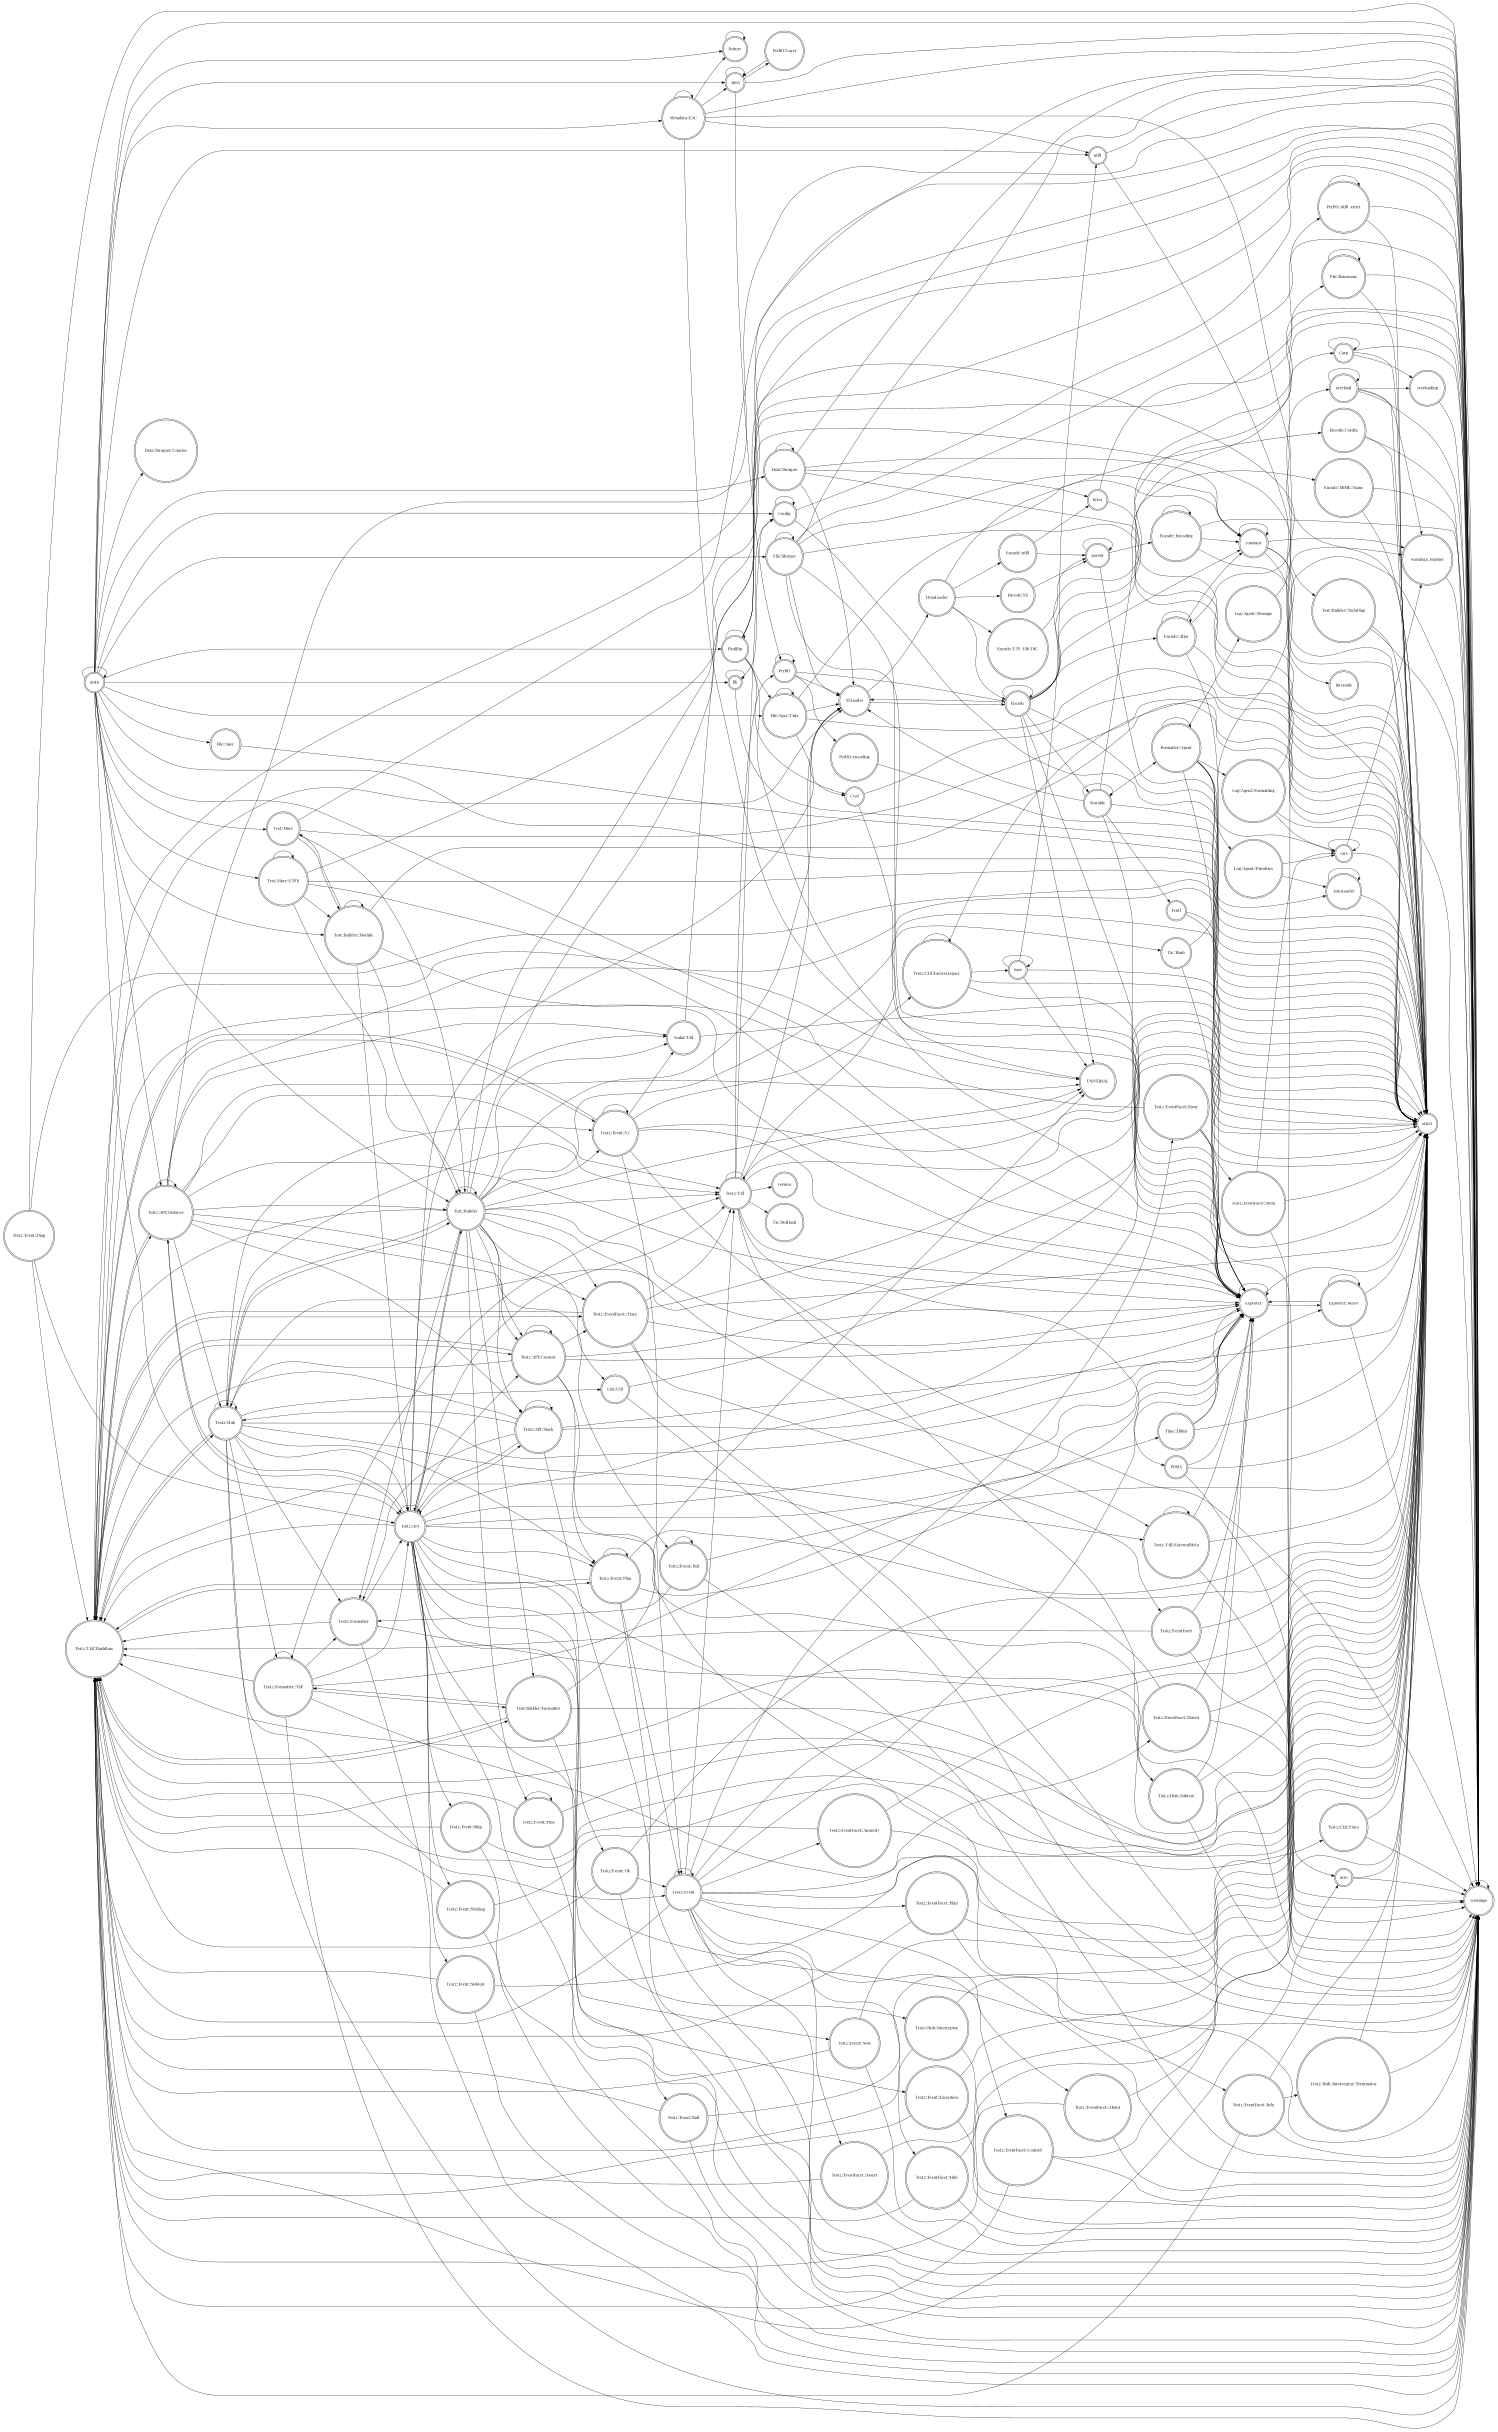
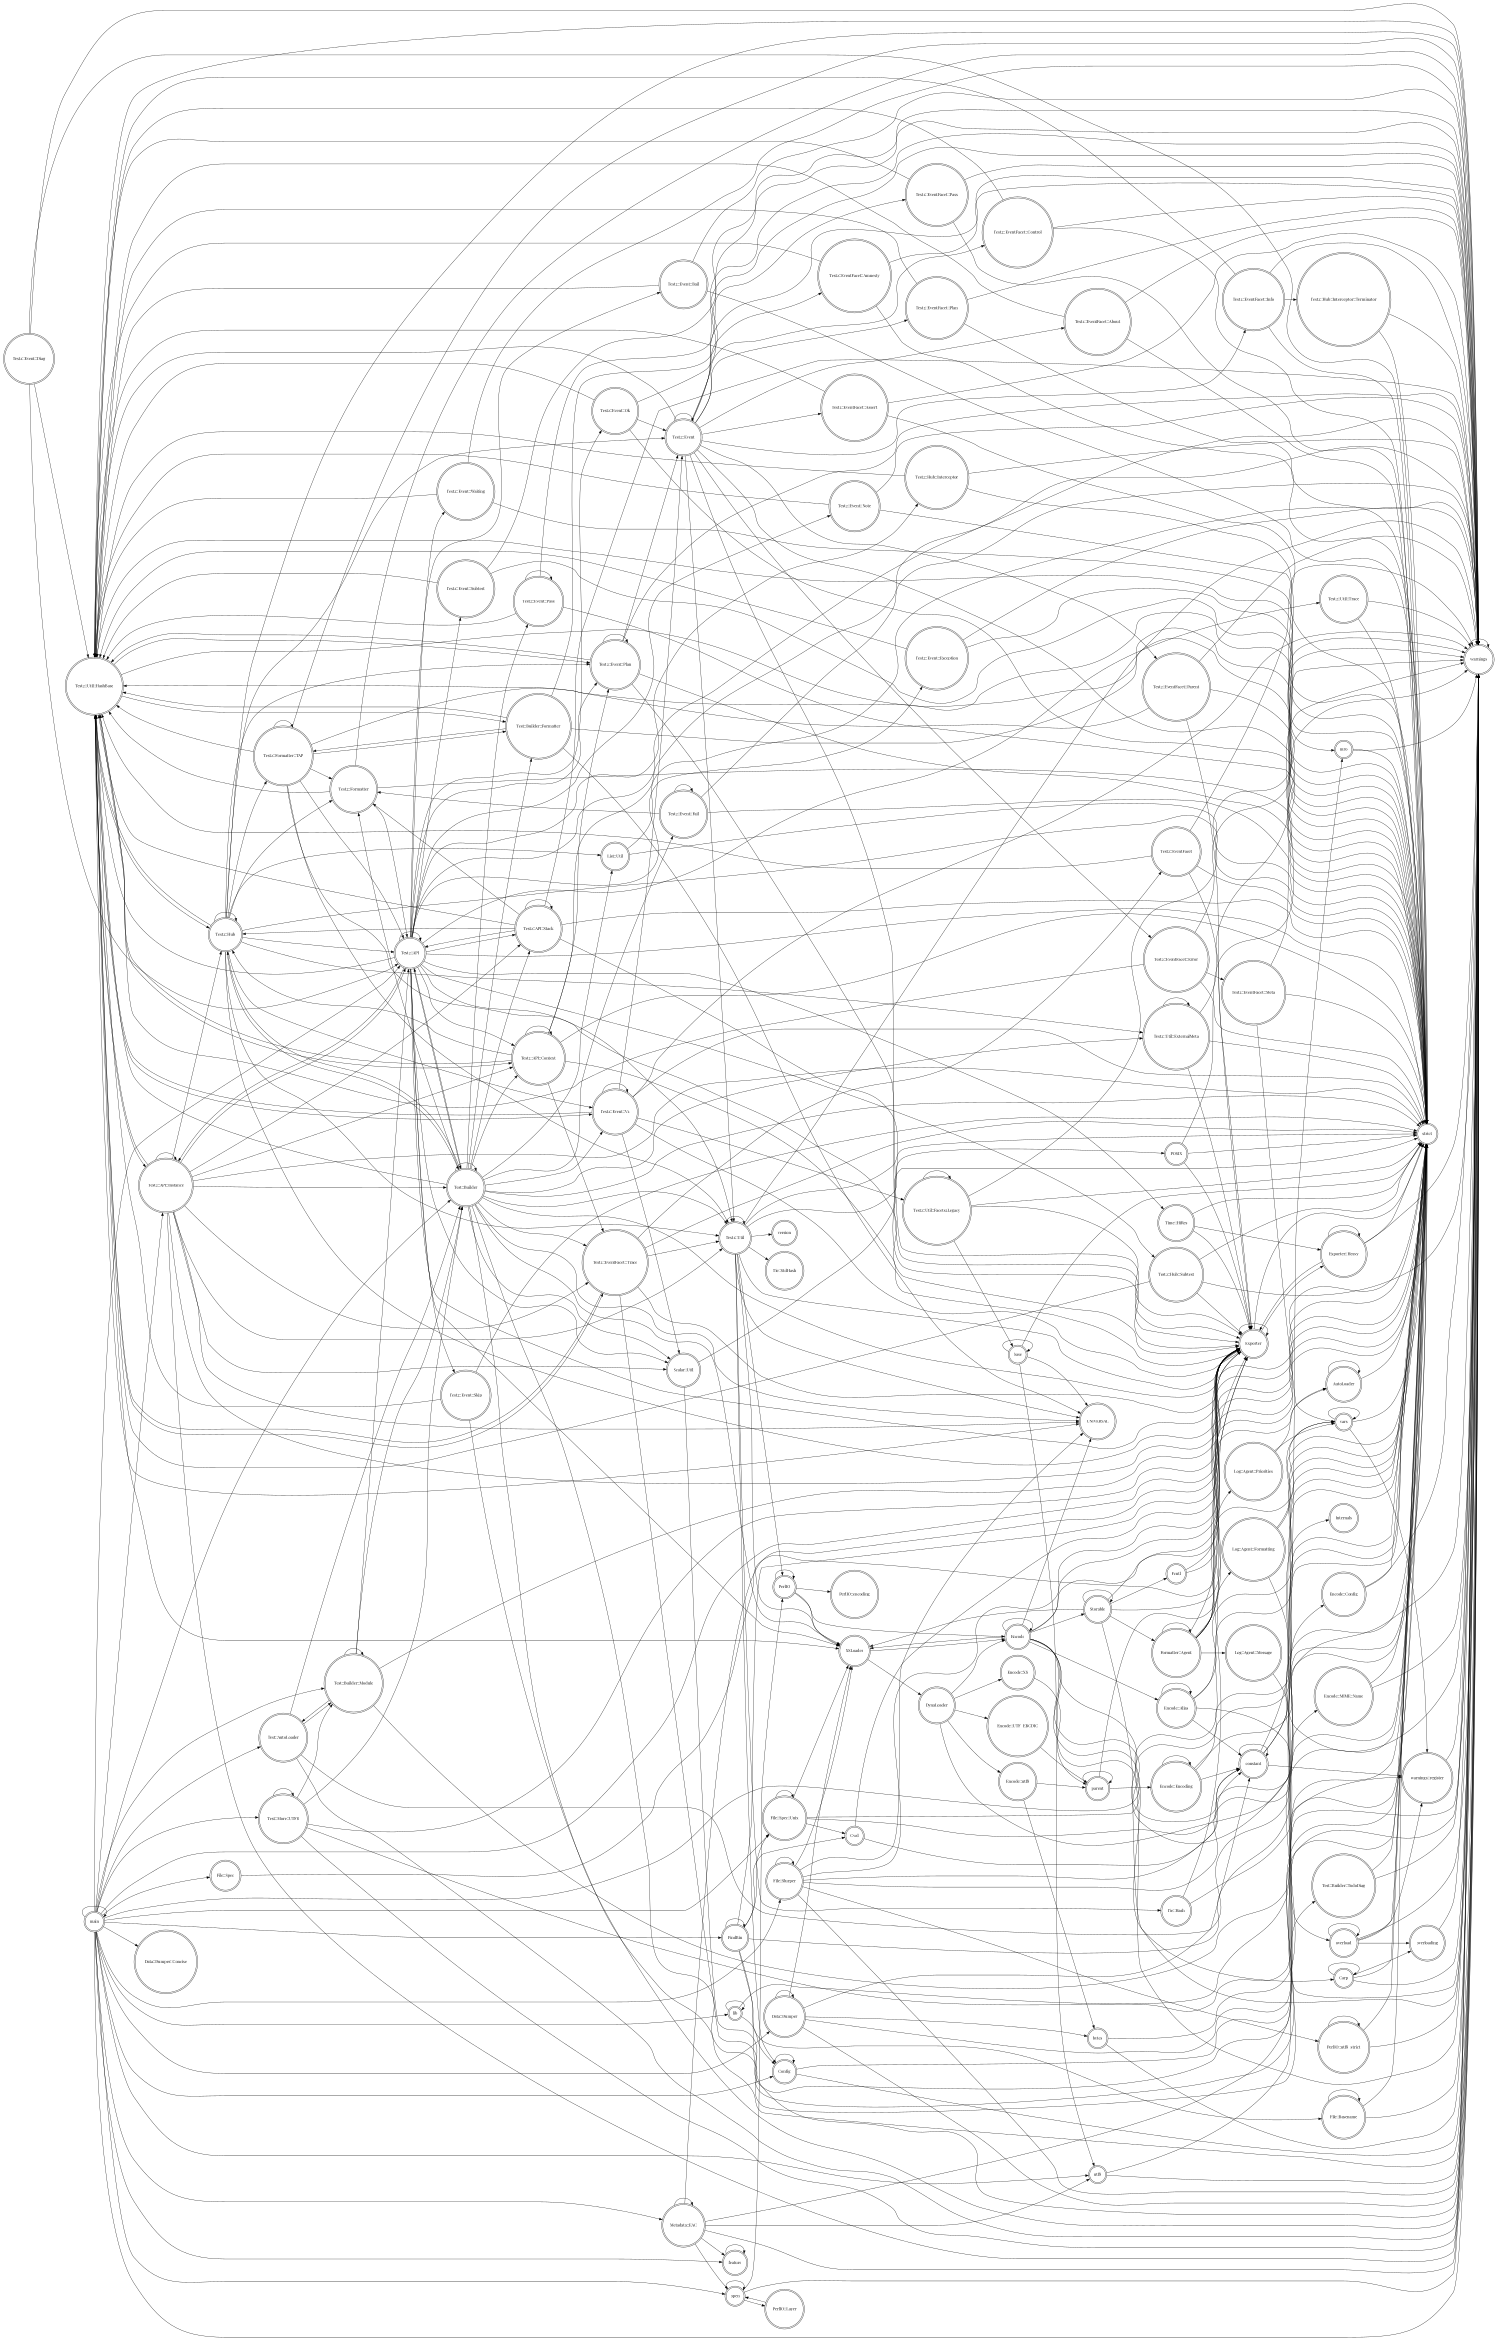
(283, 829) -> (283, 1738)
(1204, 830) -> none
(937, 2178) -> (937, 195)
